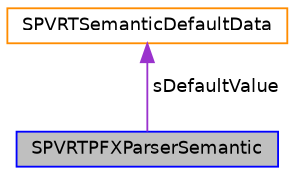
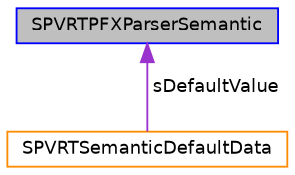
(147, 97) -> (147, 97)
